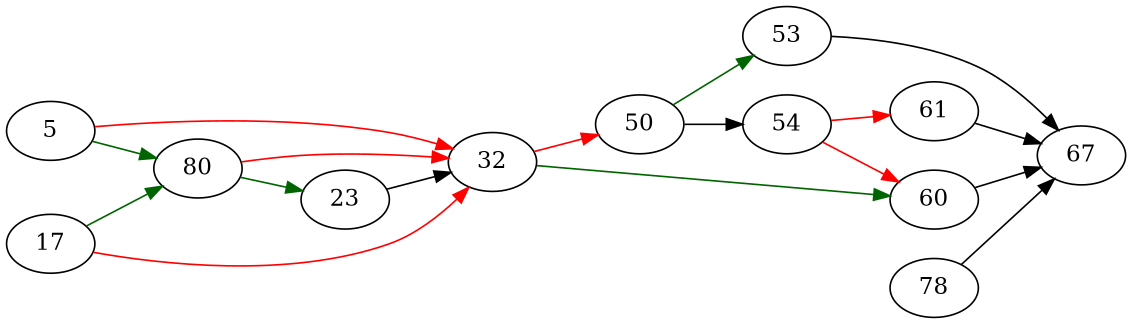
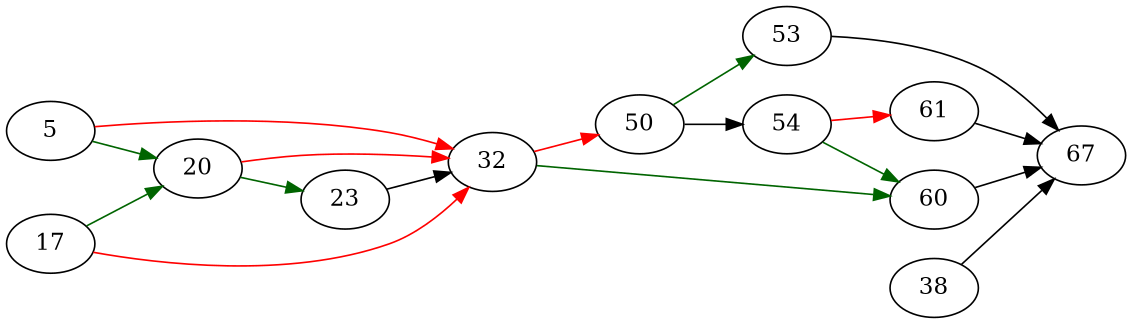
(853, 158) -> (853, 158)
(198, 169) -> (198, 169)
(934, 288) -> (934, 288)
